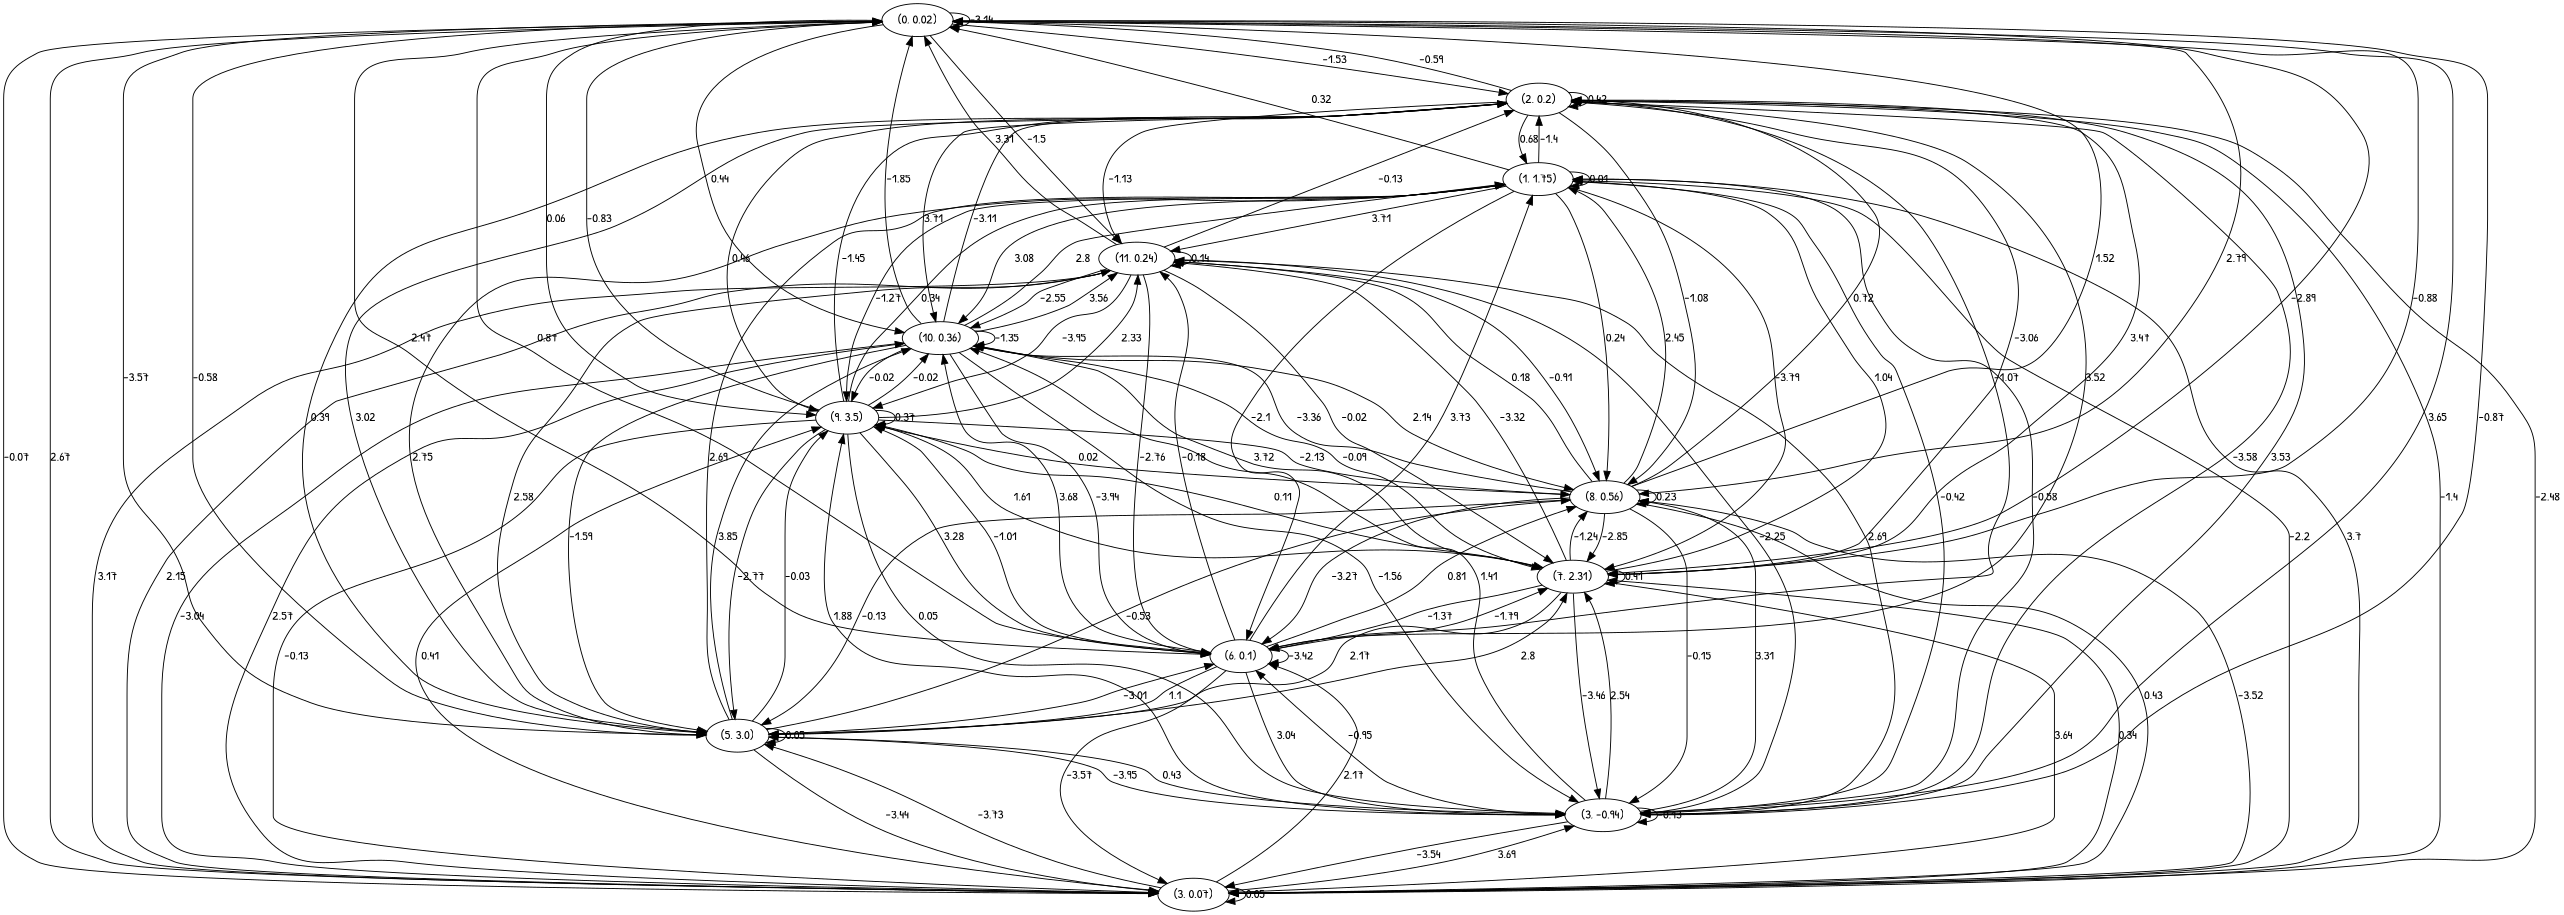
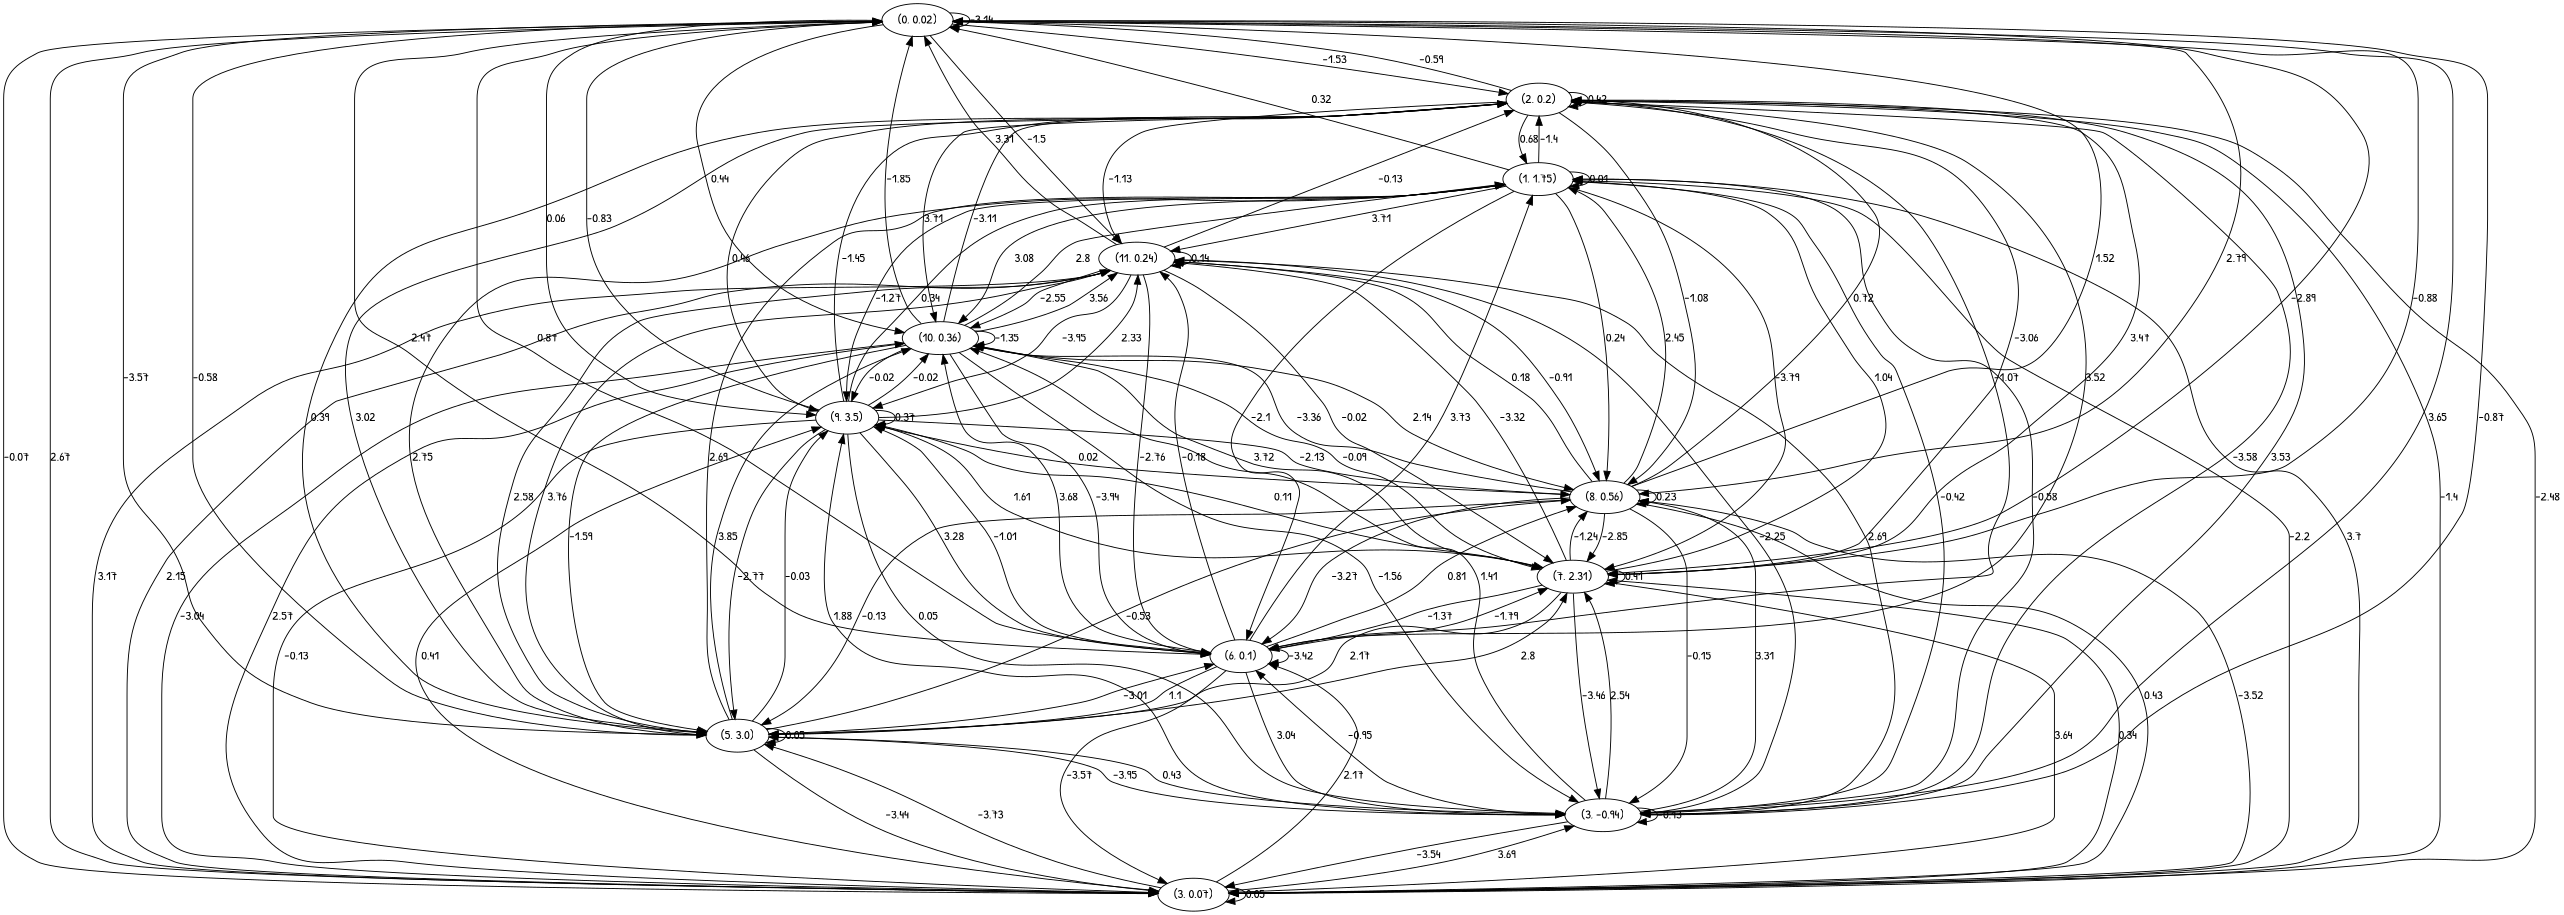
none -> (638, 358)
